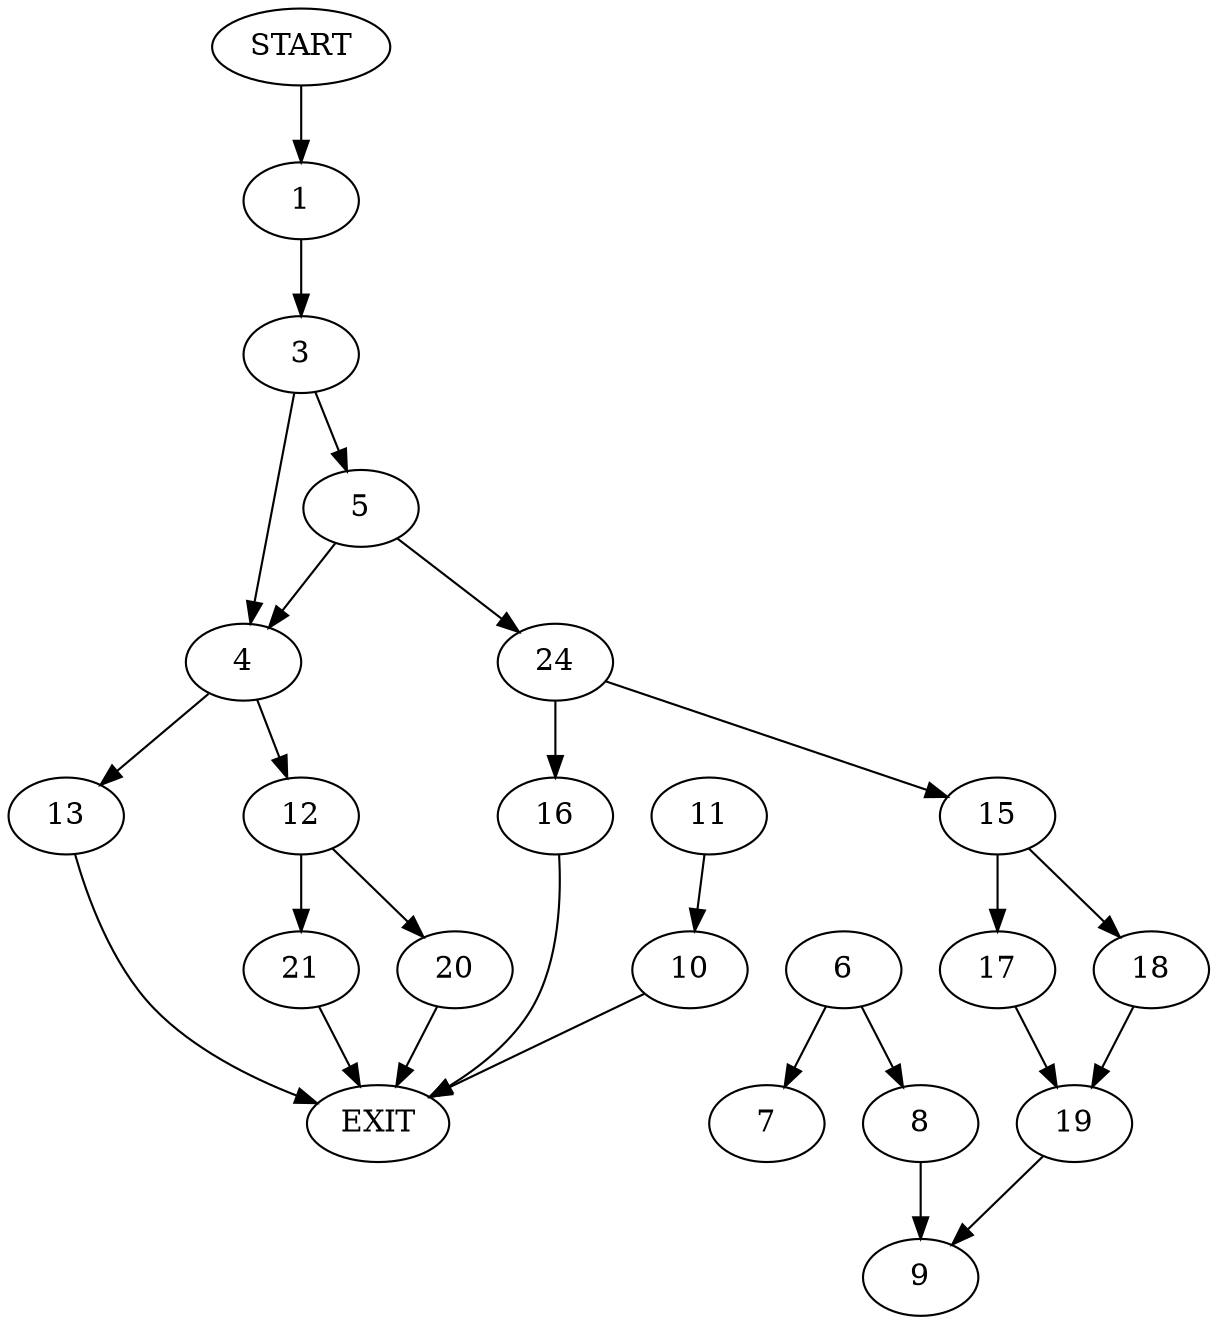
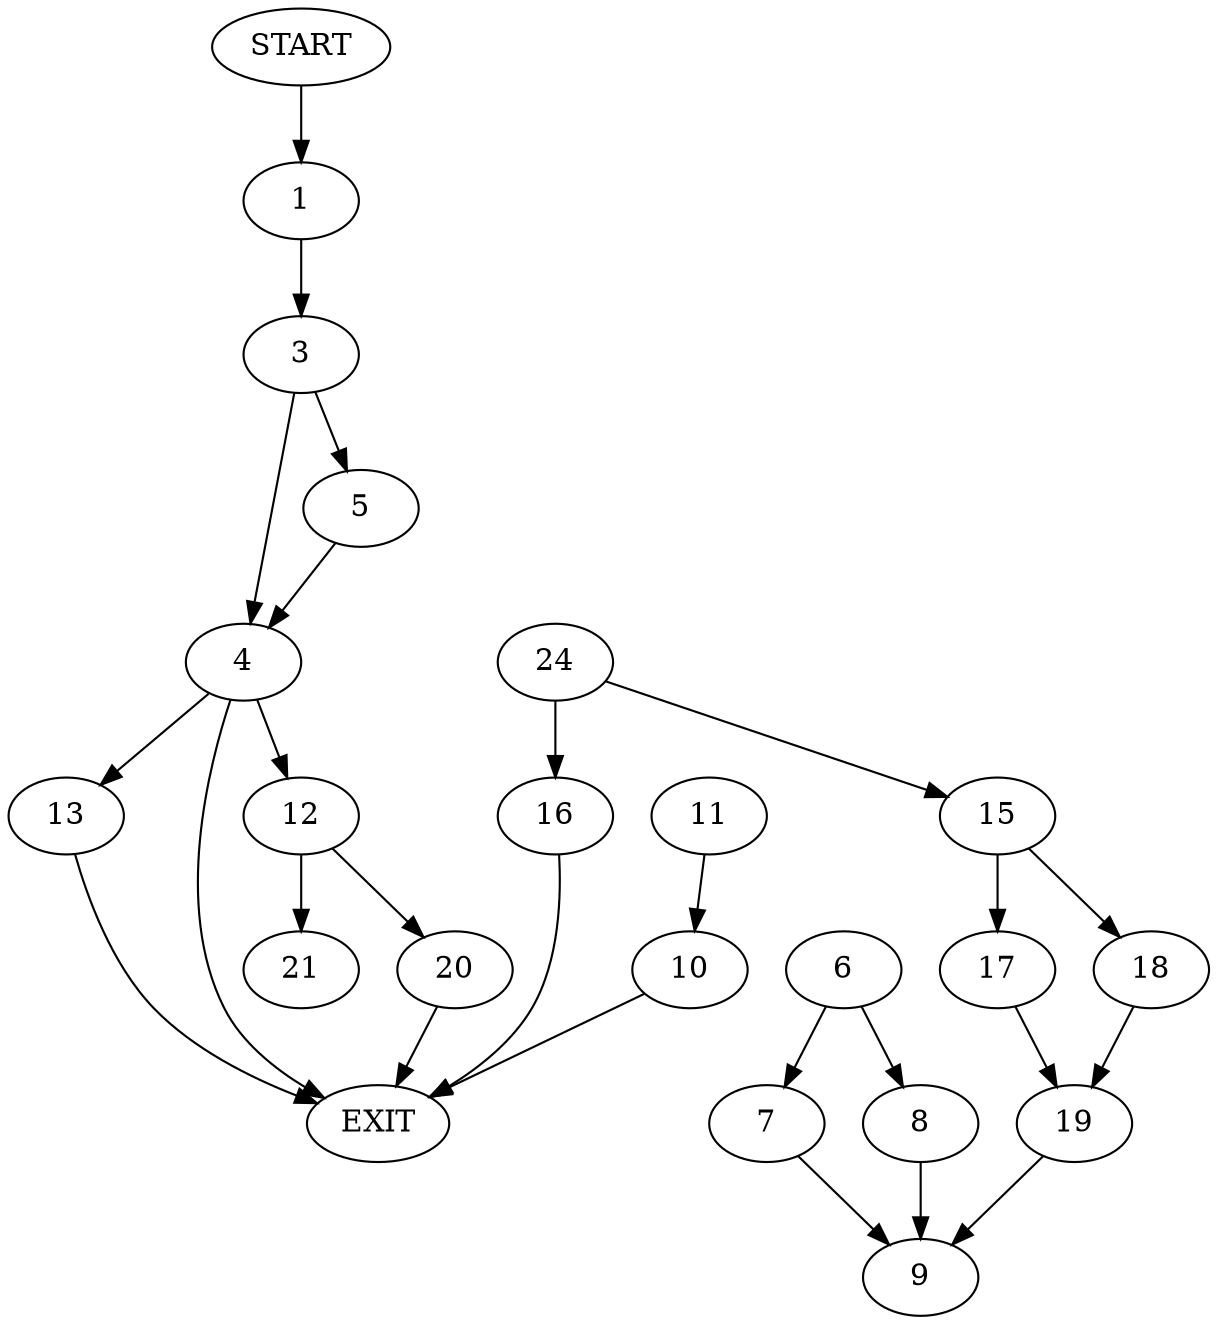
(450, 579) -> none
(334, 1037) -> (200, 911)
none -> (836, 1193)
